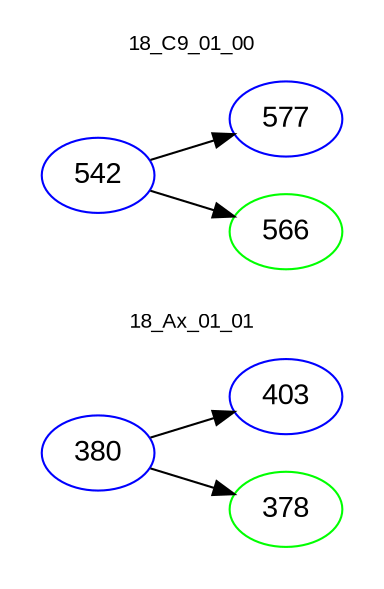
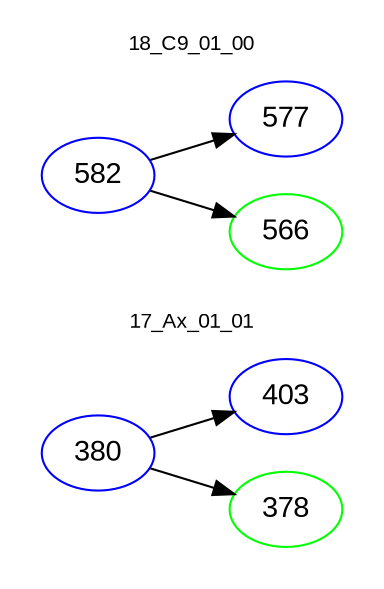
(98, 175) -> (98, 175)
(192, 323) -> (192, 323)
